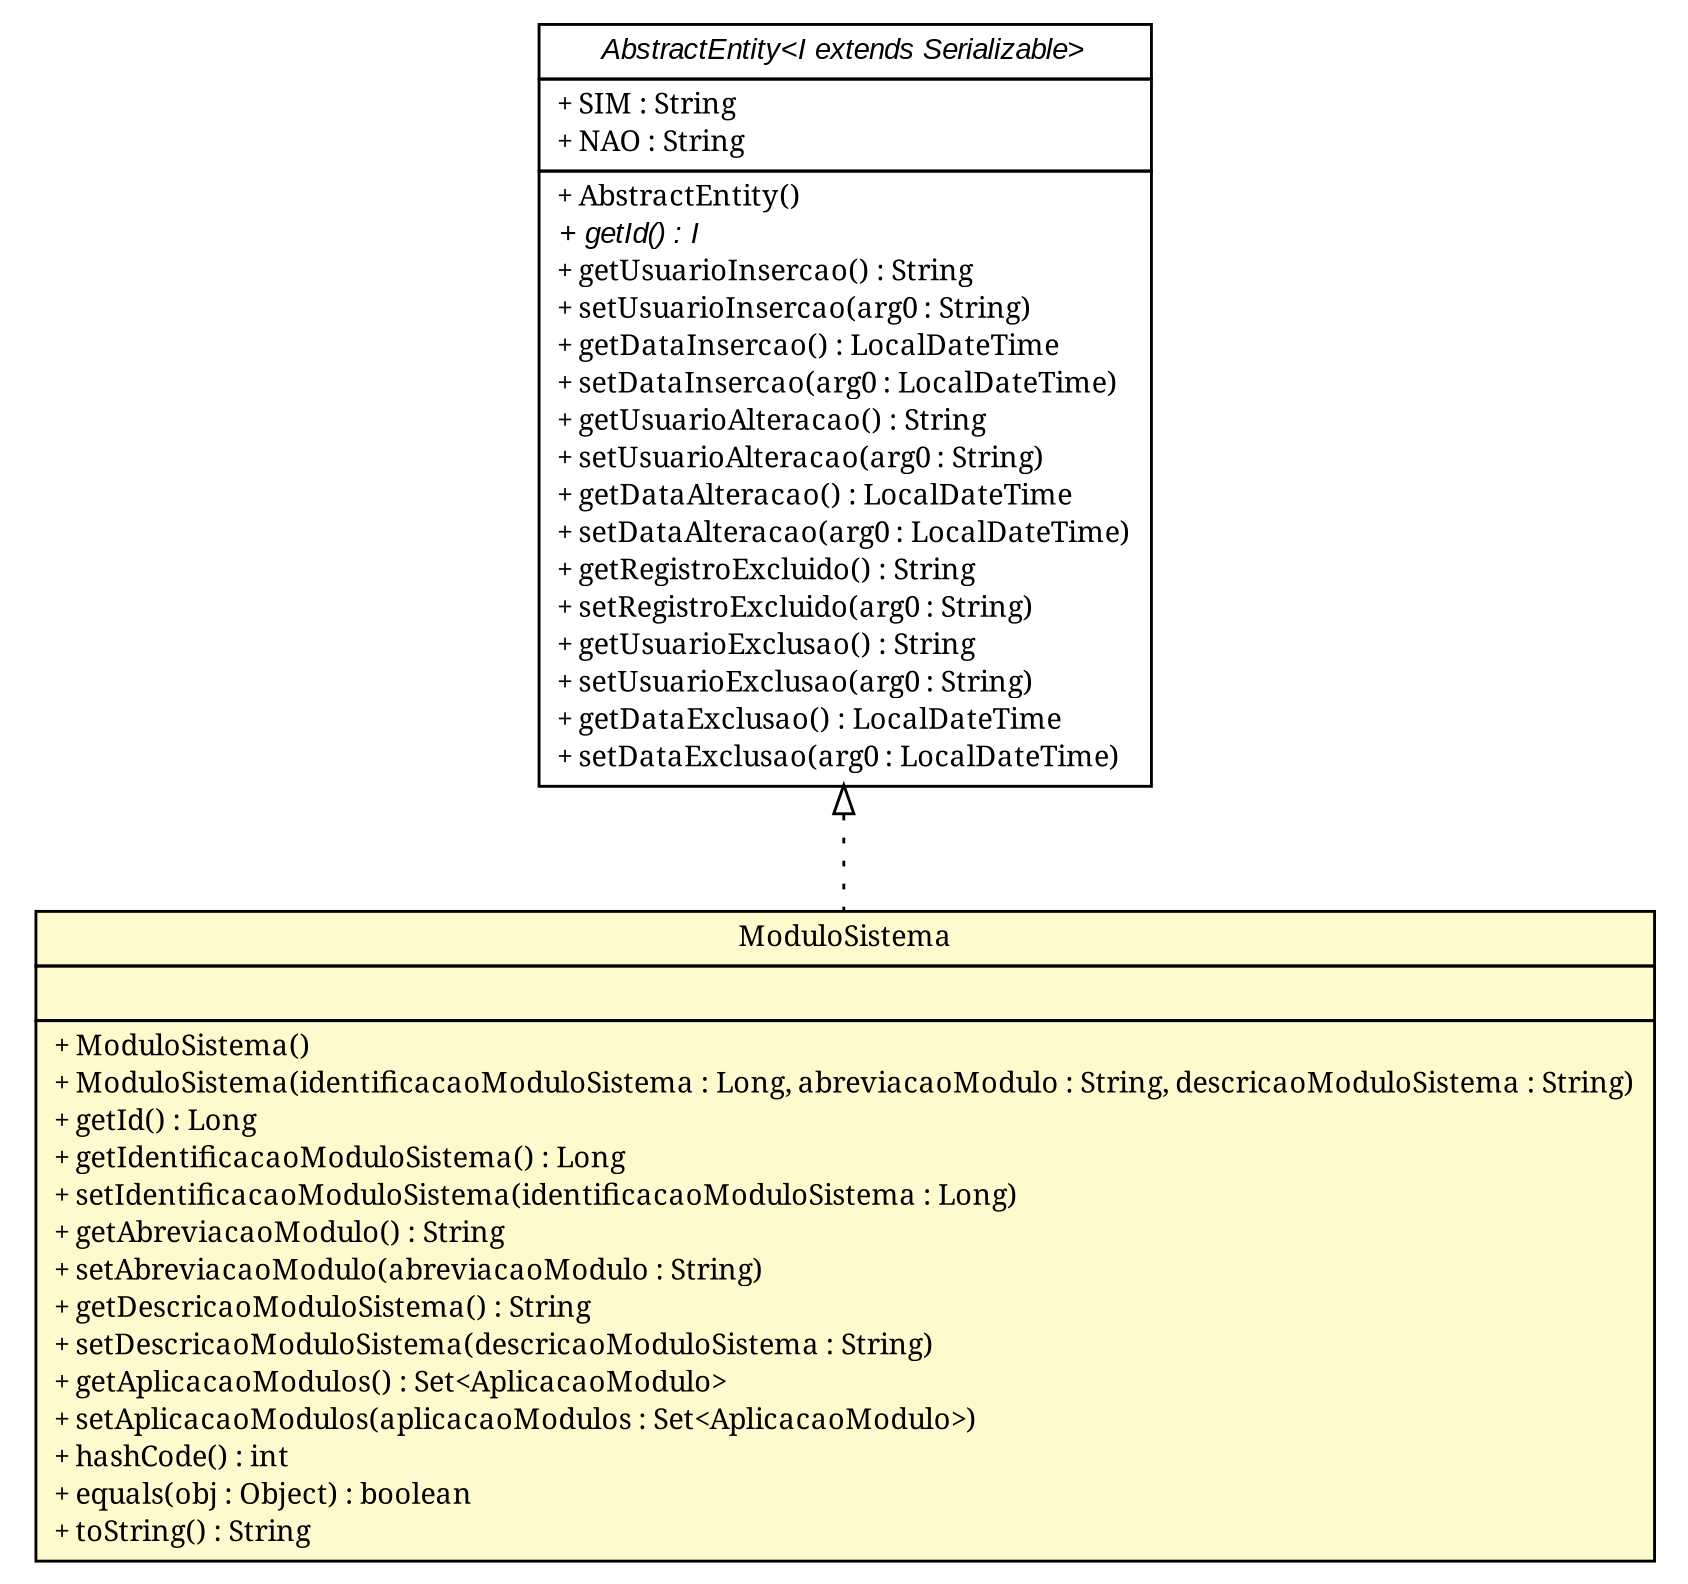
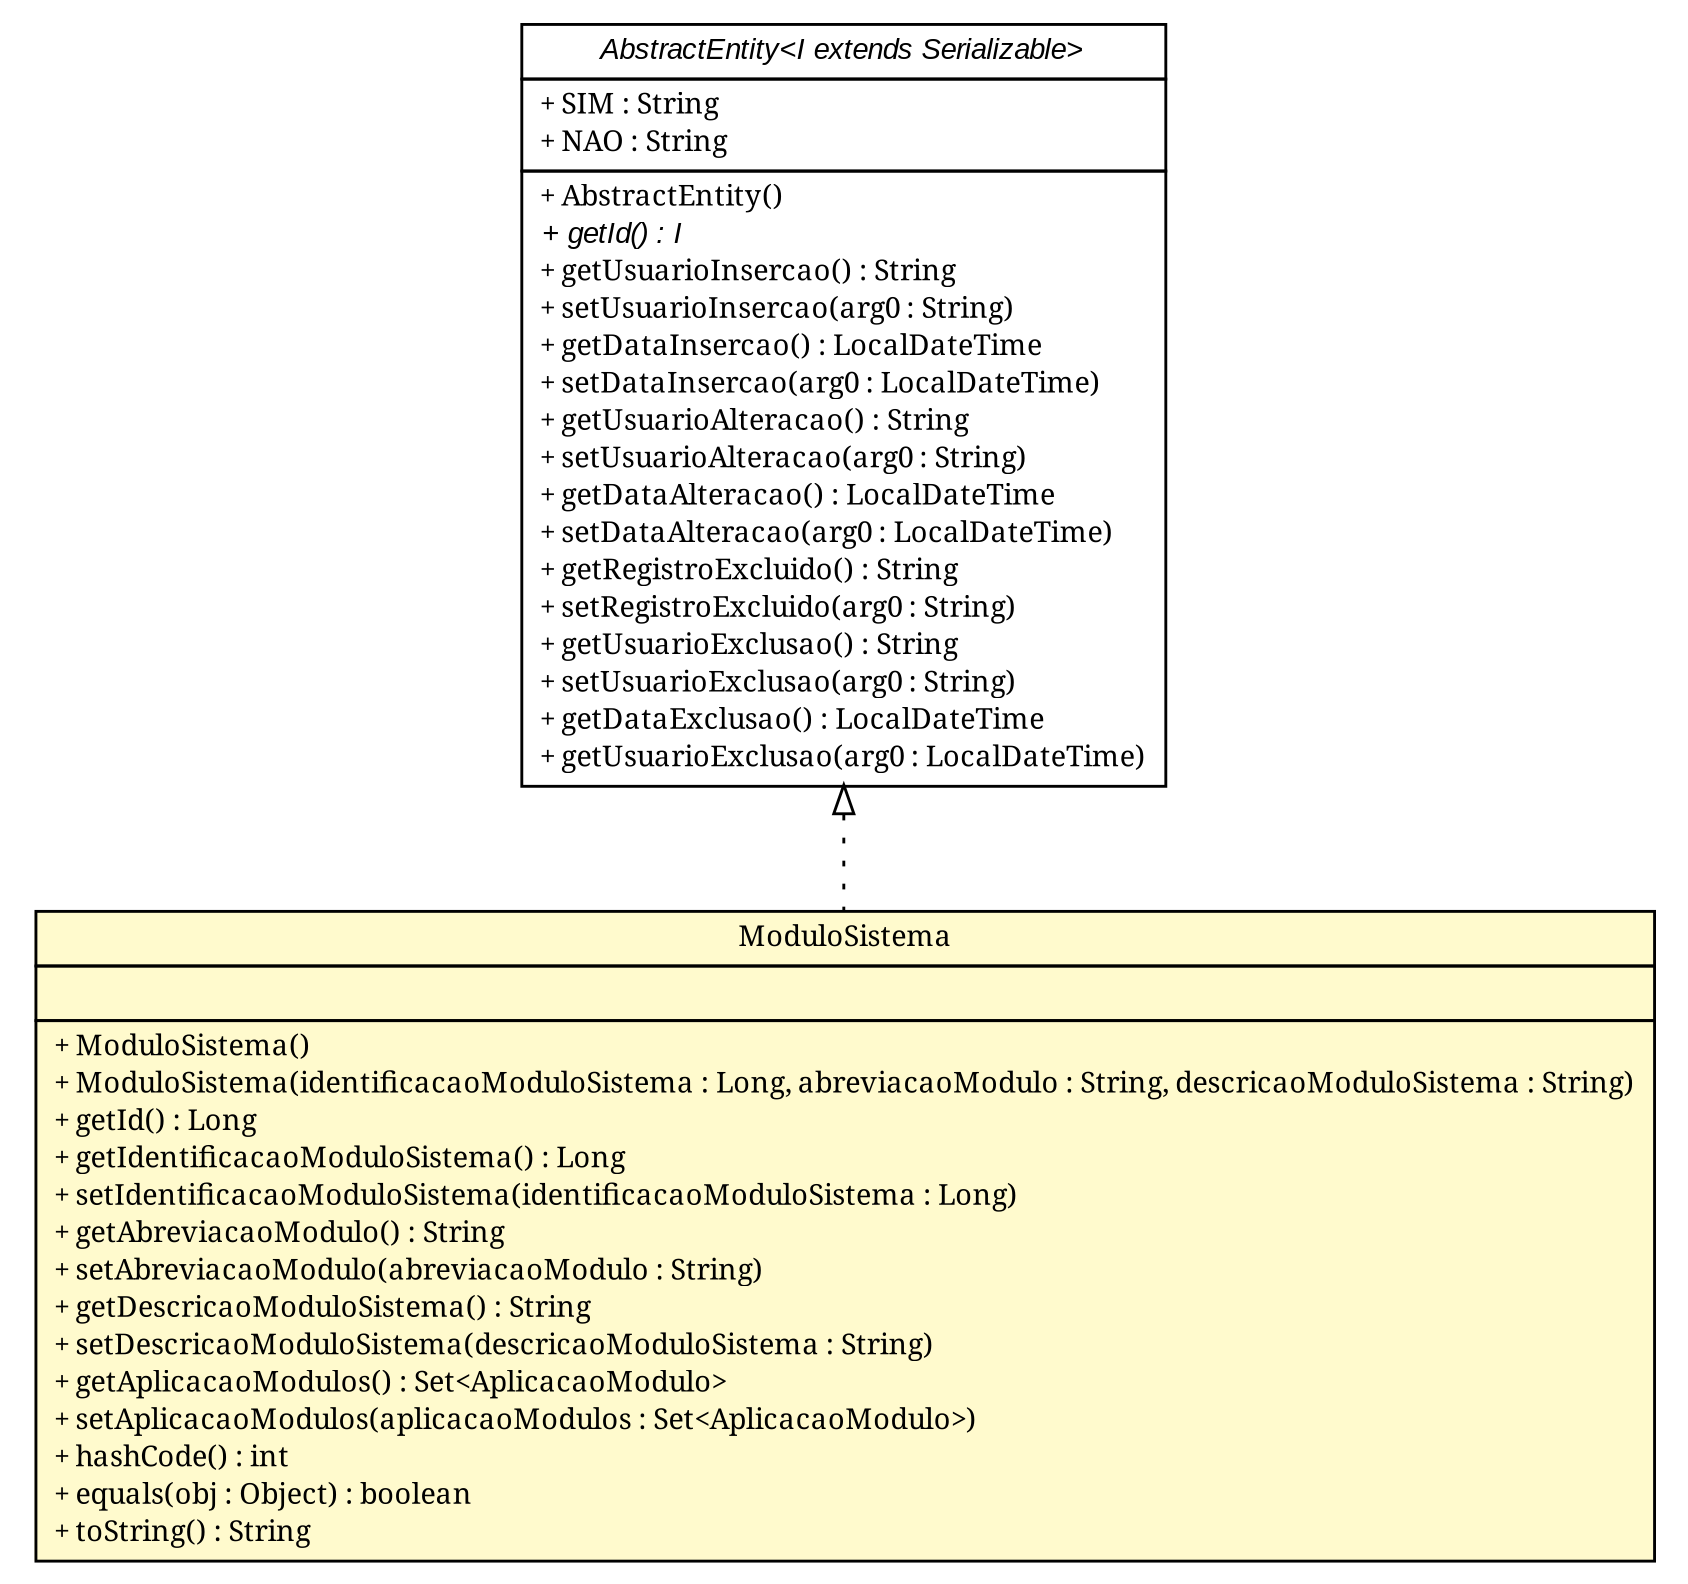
(840, 758) -> (844, 758)
